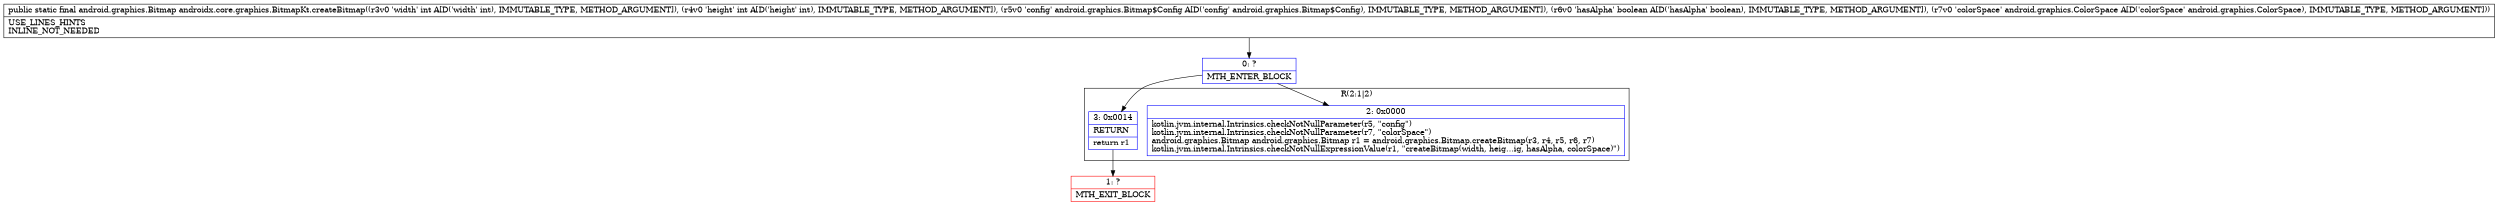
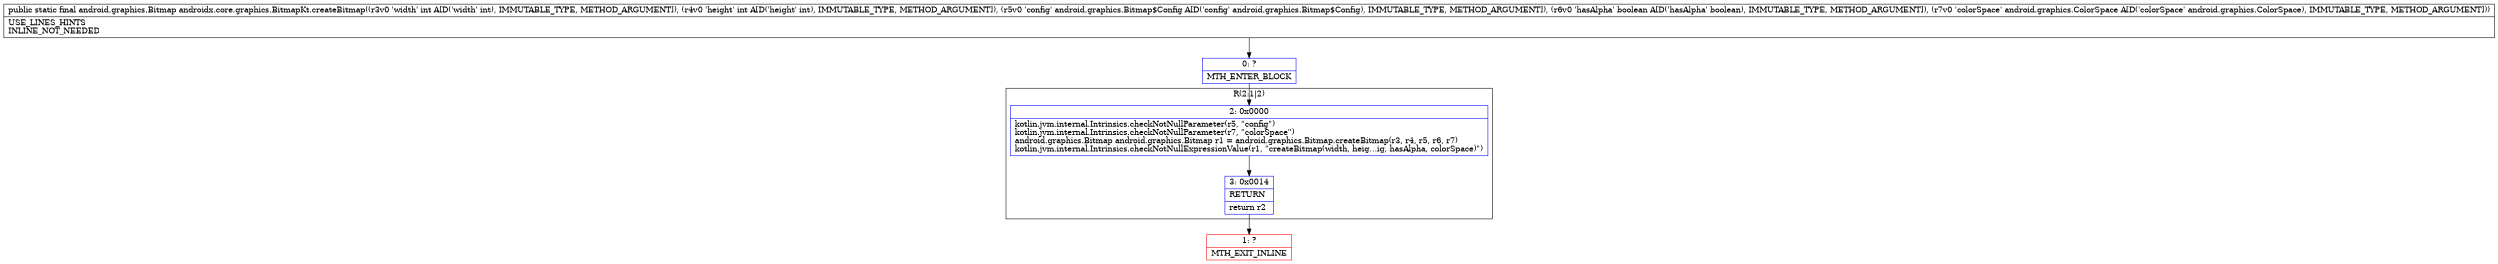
(1159, 82) -> (1249, 163)
(1112, 143) -> (1248, 208)
(1113, 195) -> (1249, 253)
